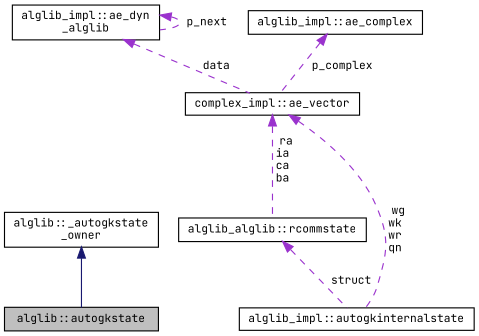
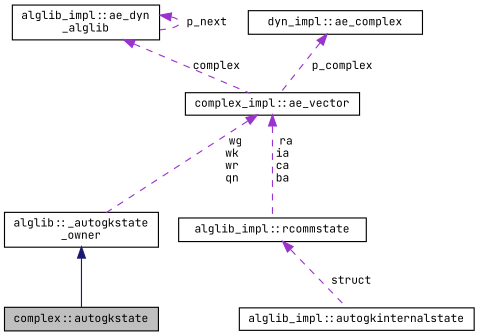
(335, 22) -> (335, 22)
(213, 66) -> (213, 66)
(374, 202) -> (177, 167)
(272, 230) -> (272, 230)
(81, 319) -> (81, 319)
